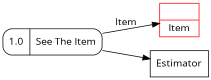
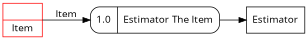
(127, 29) -> (63, 20)
(66, 42) -> (168, 20)
